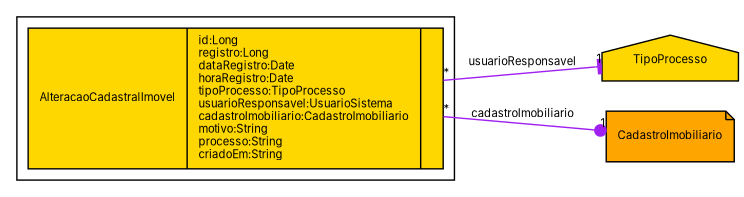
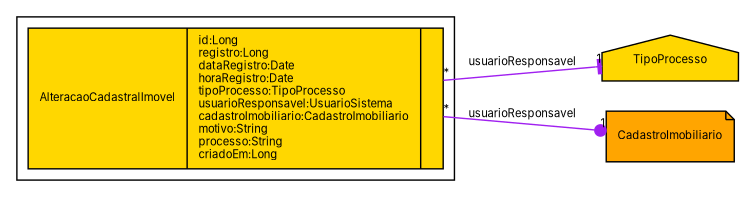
(523, 115) -> (523, 115)
(241, 155) -> (238, 155)
